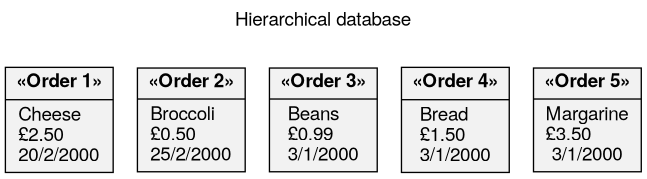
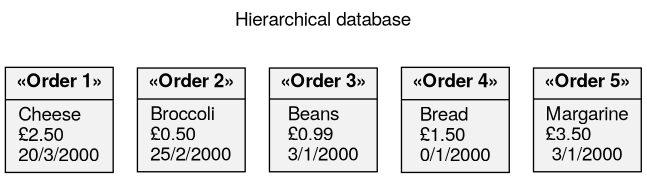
(59, 156) -> (59, 156)
(455, 156) -> (455, 156)
